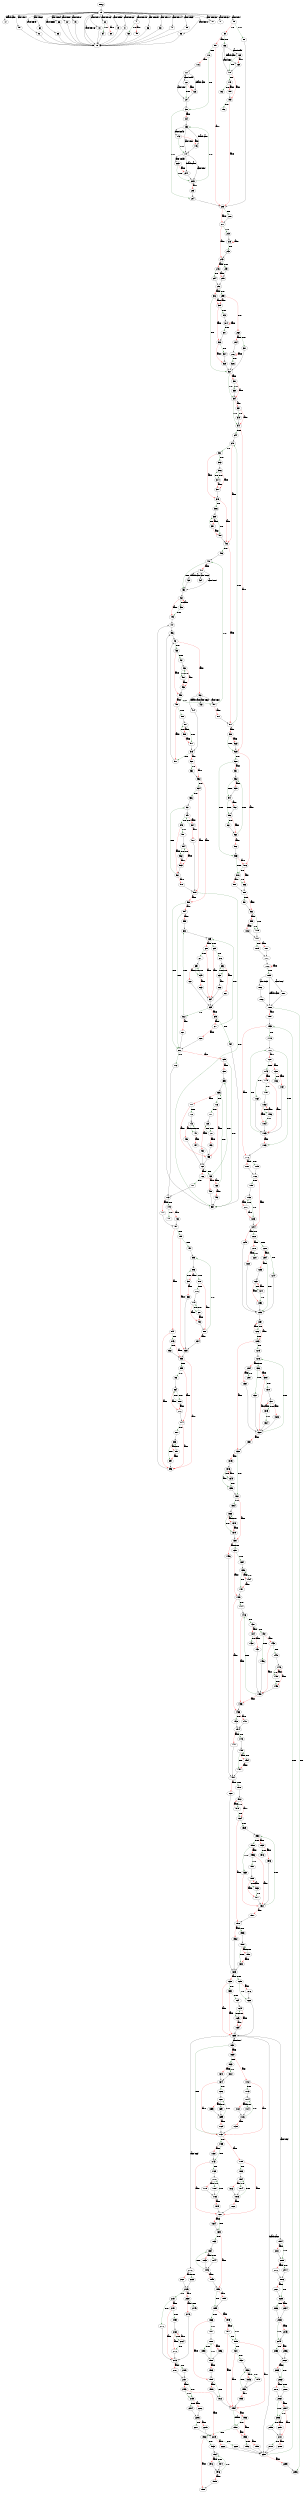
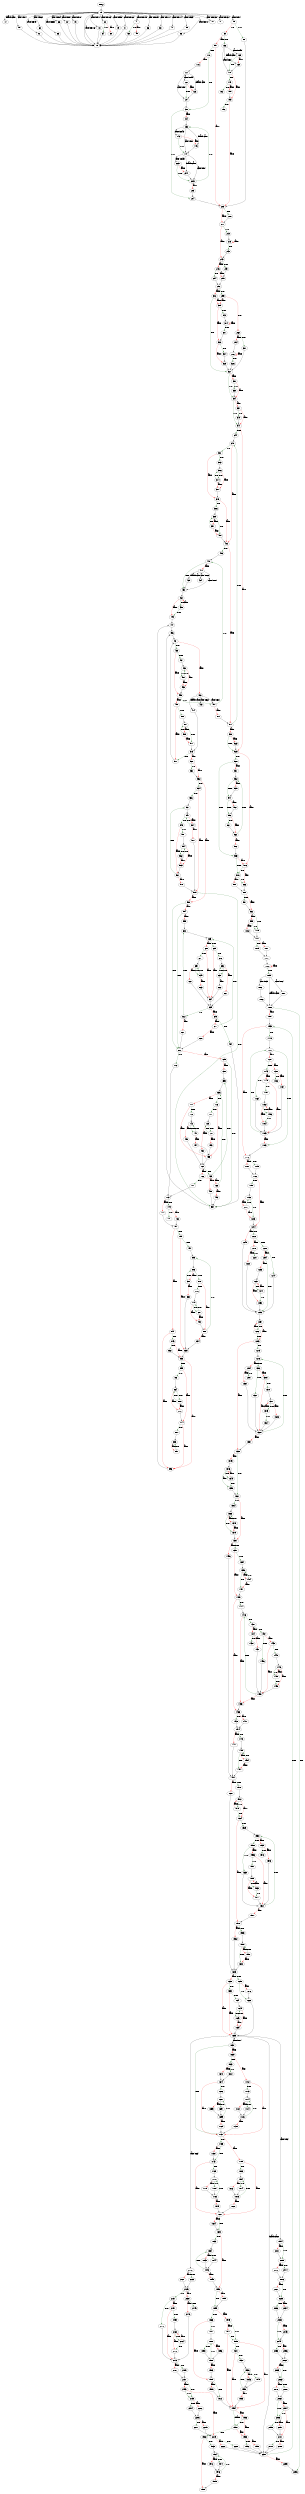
(170, 1461) -> none
(242, 1896) -> (242, 1896)
